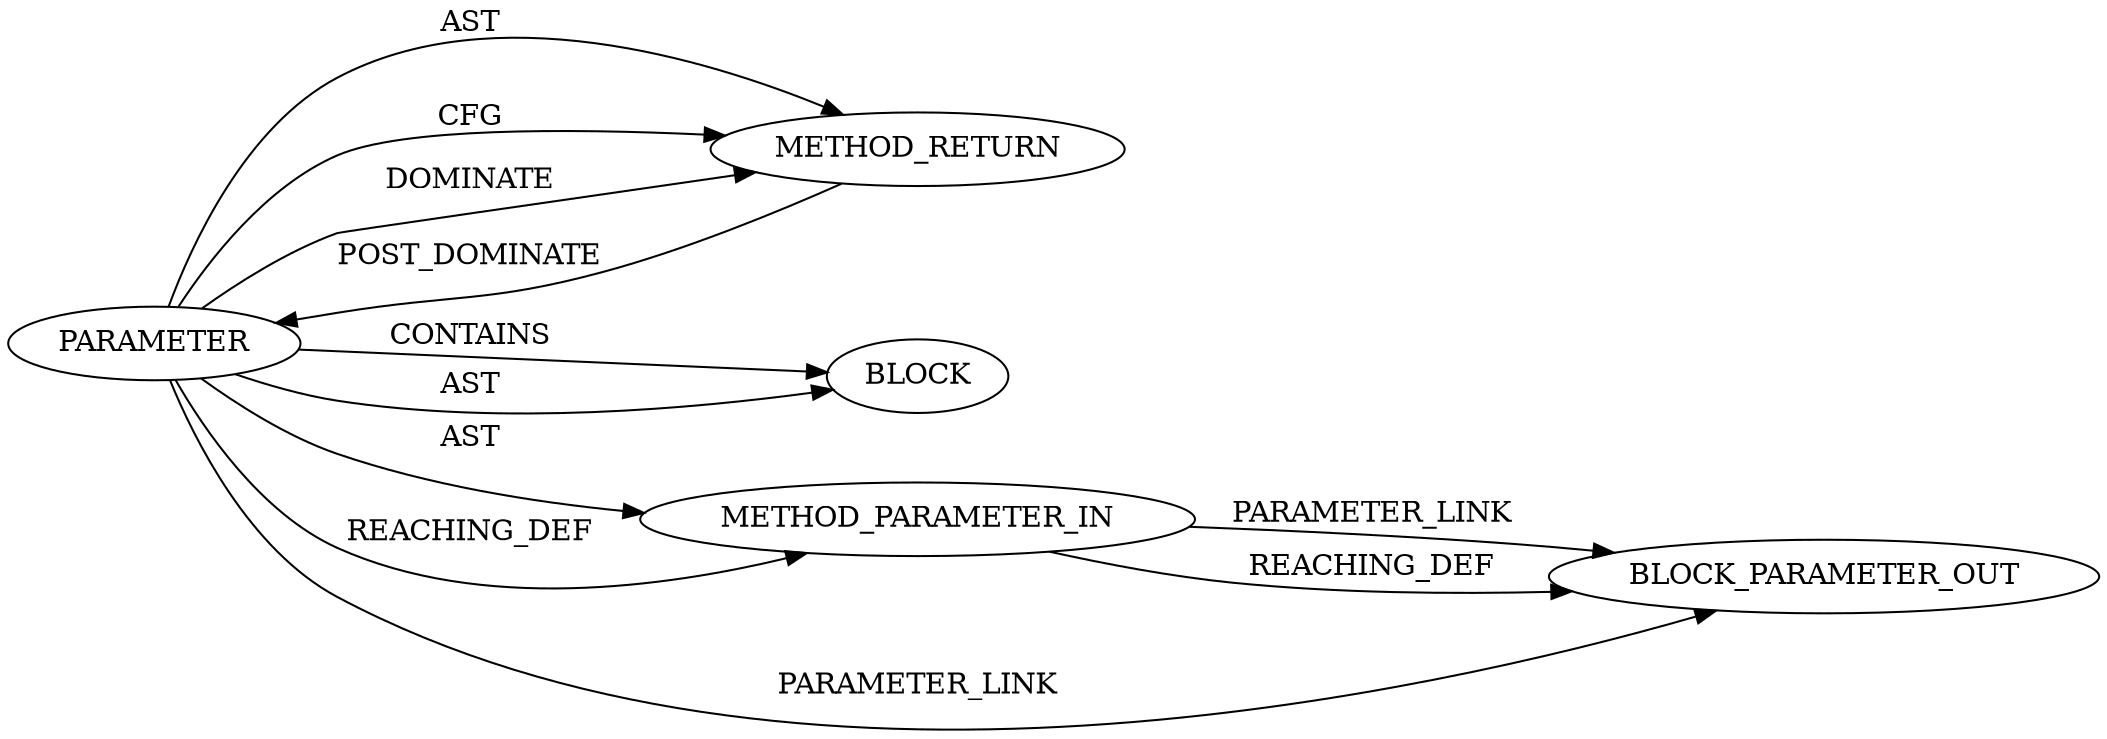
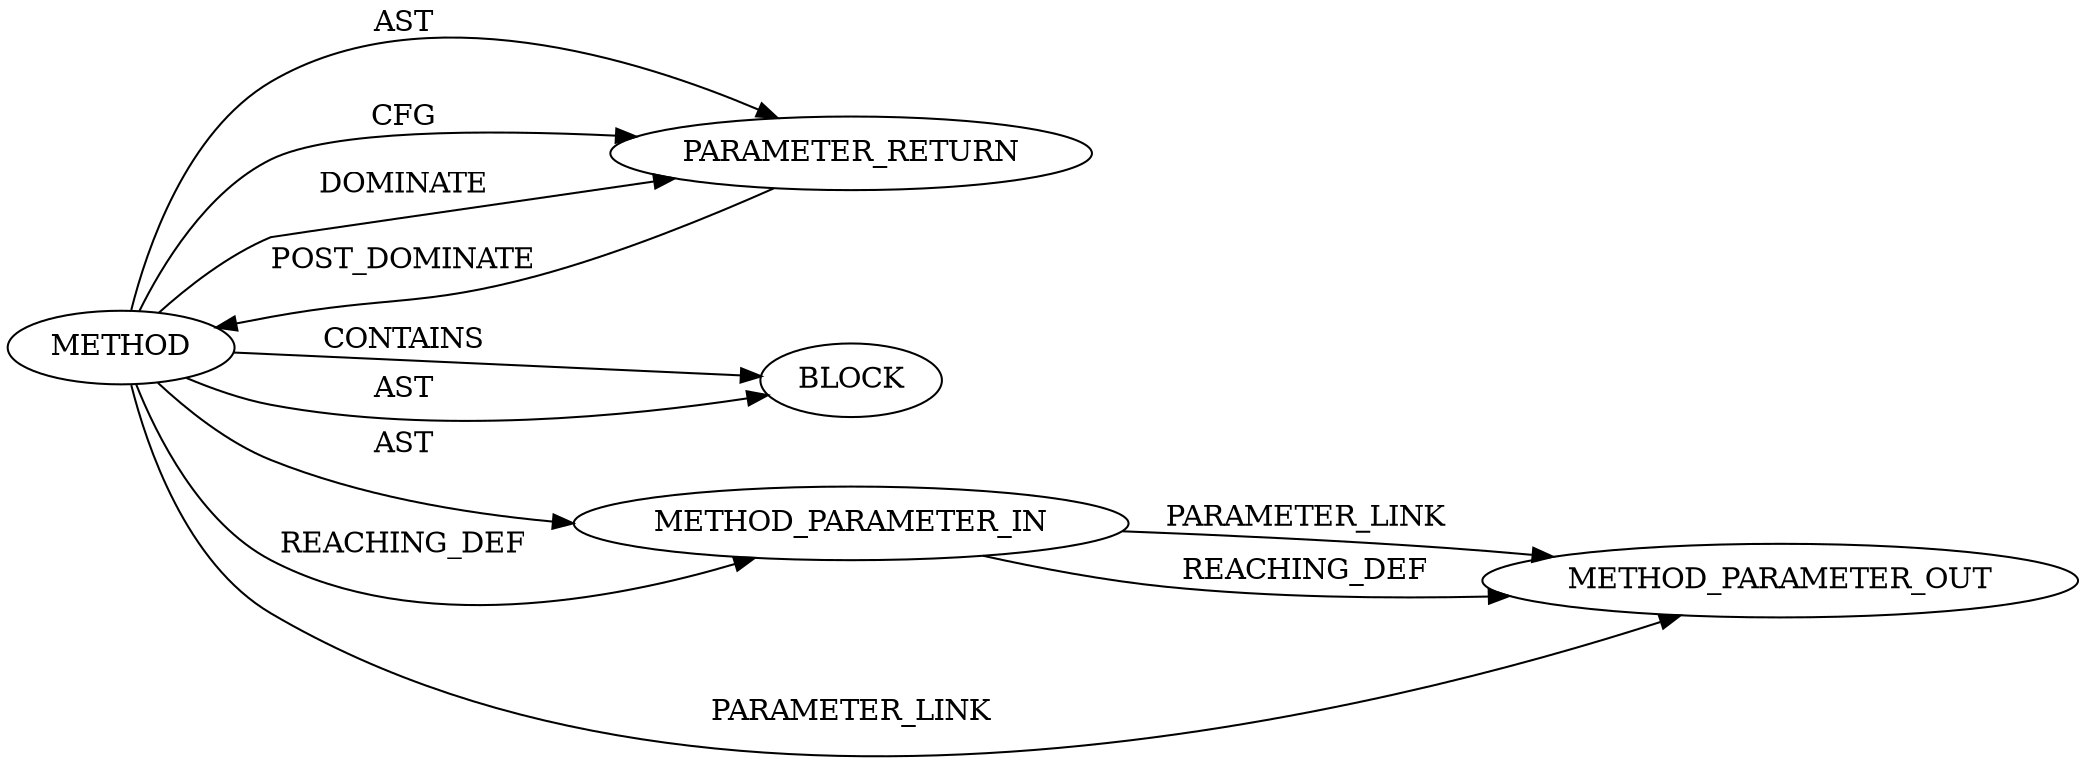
(918, 149) -> (851, 153)
(154, 343) -> (121, 348)
(1824, 577) -> (1780, 581)
